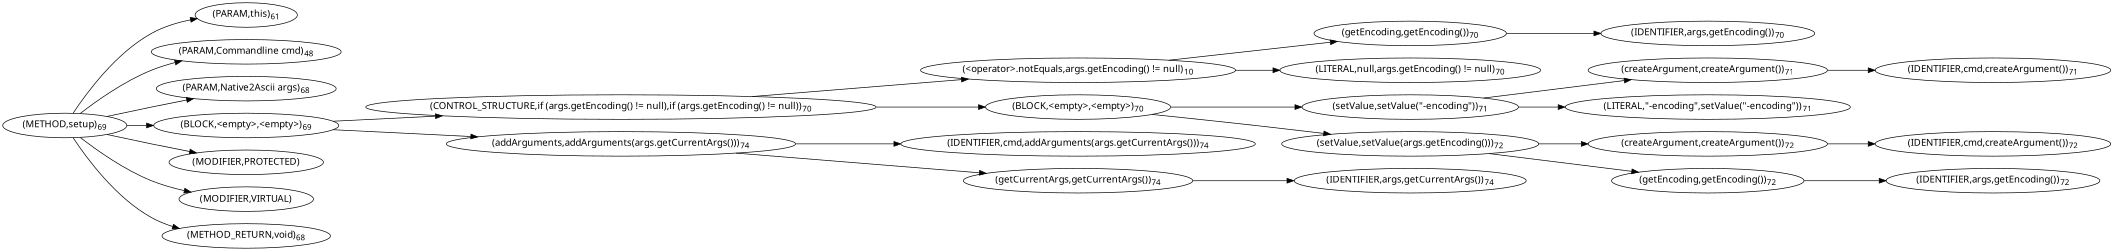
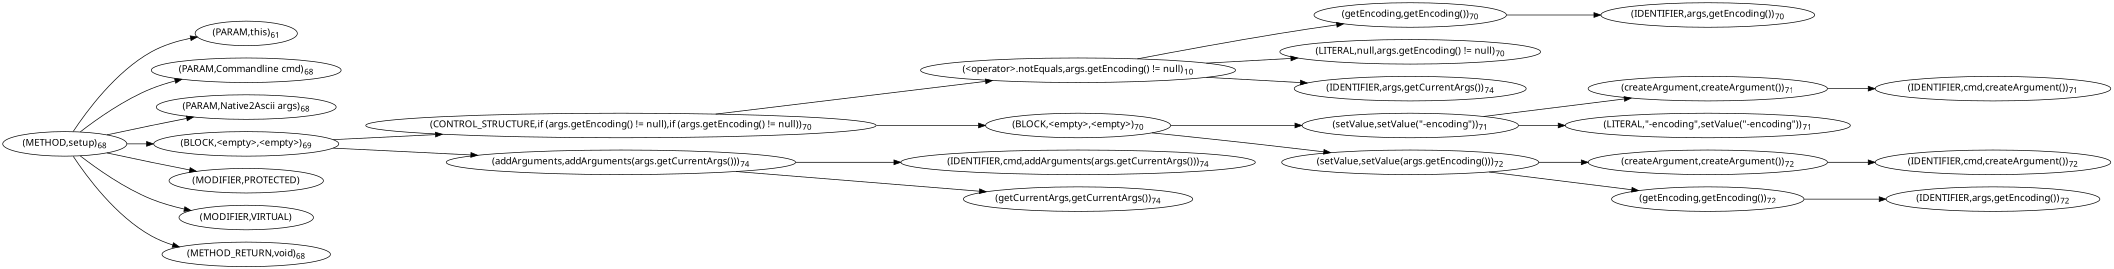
(309, 51) -> (309, 69)
(102, 124) -> (102, 143)
(1240, 181) -> (1253, 80)
